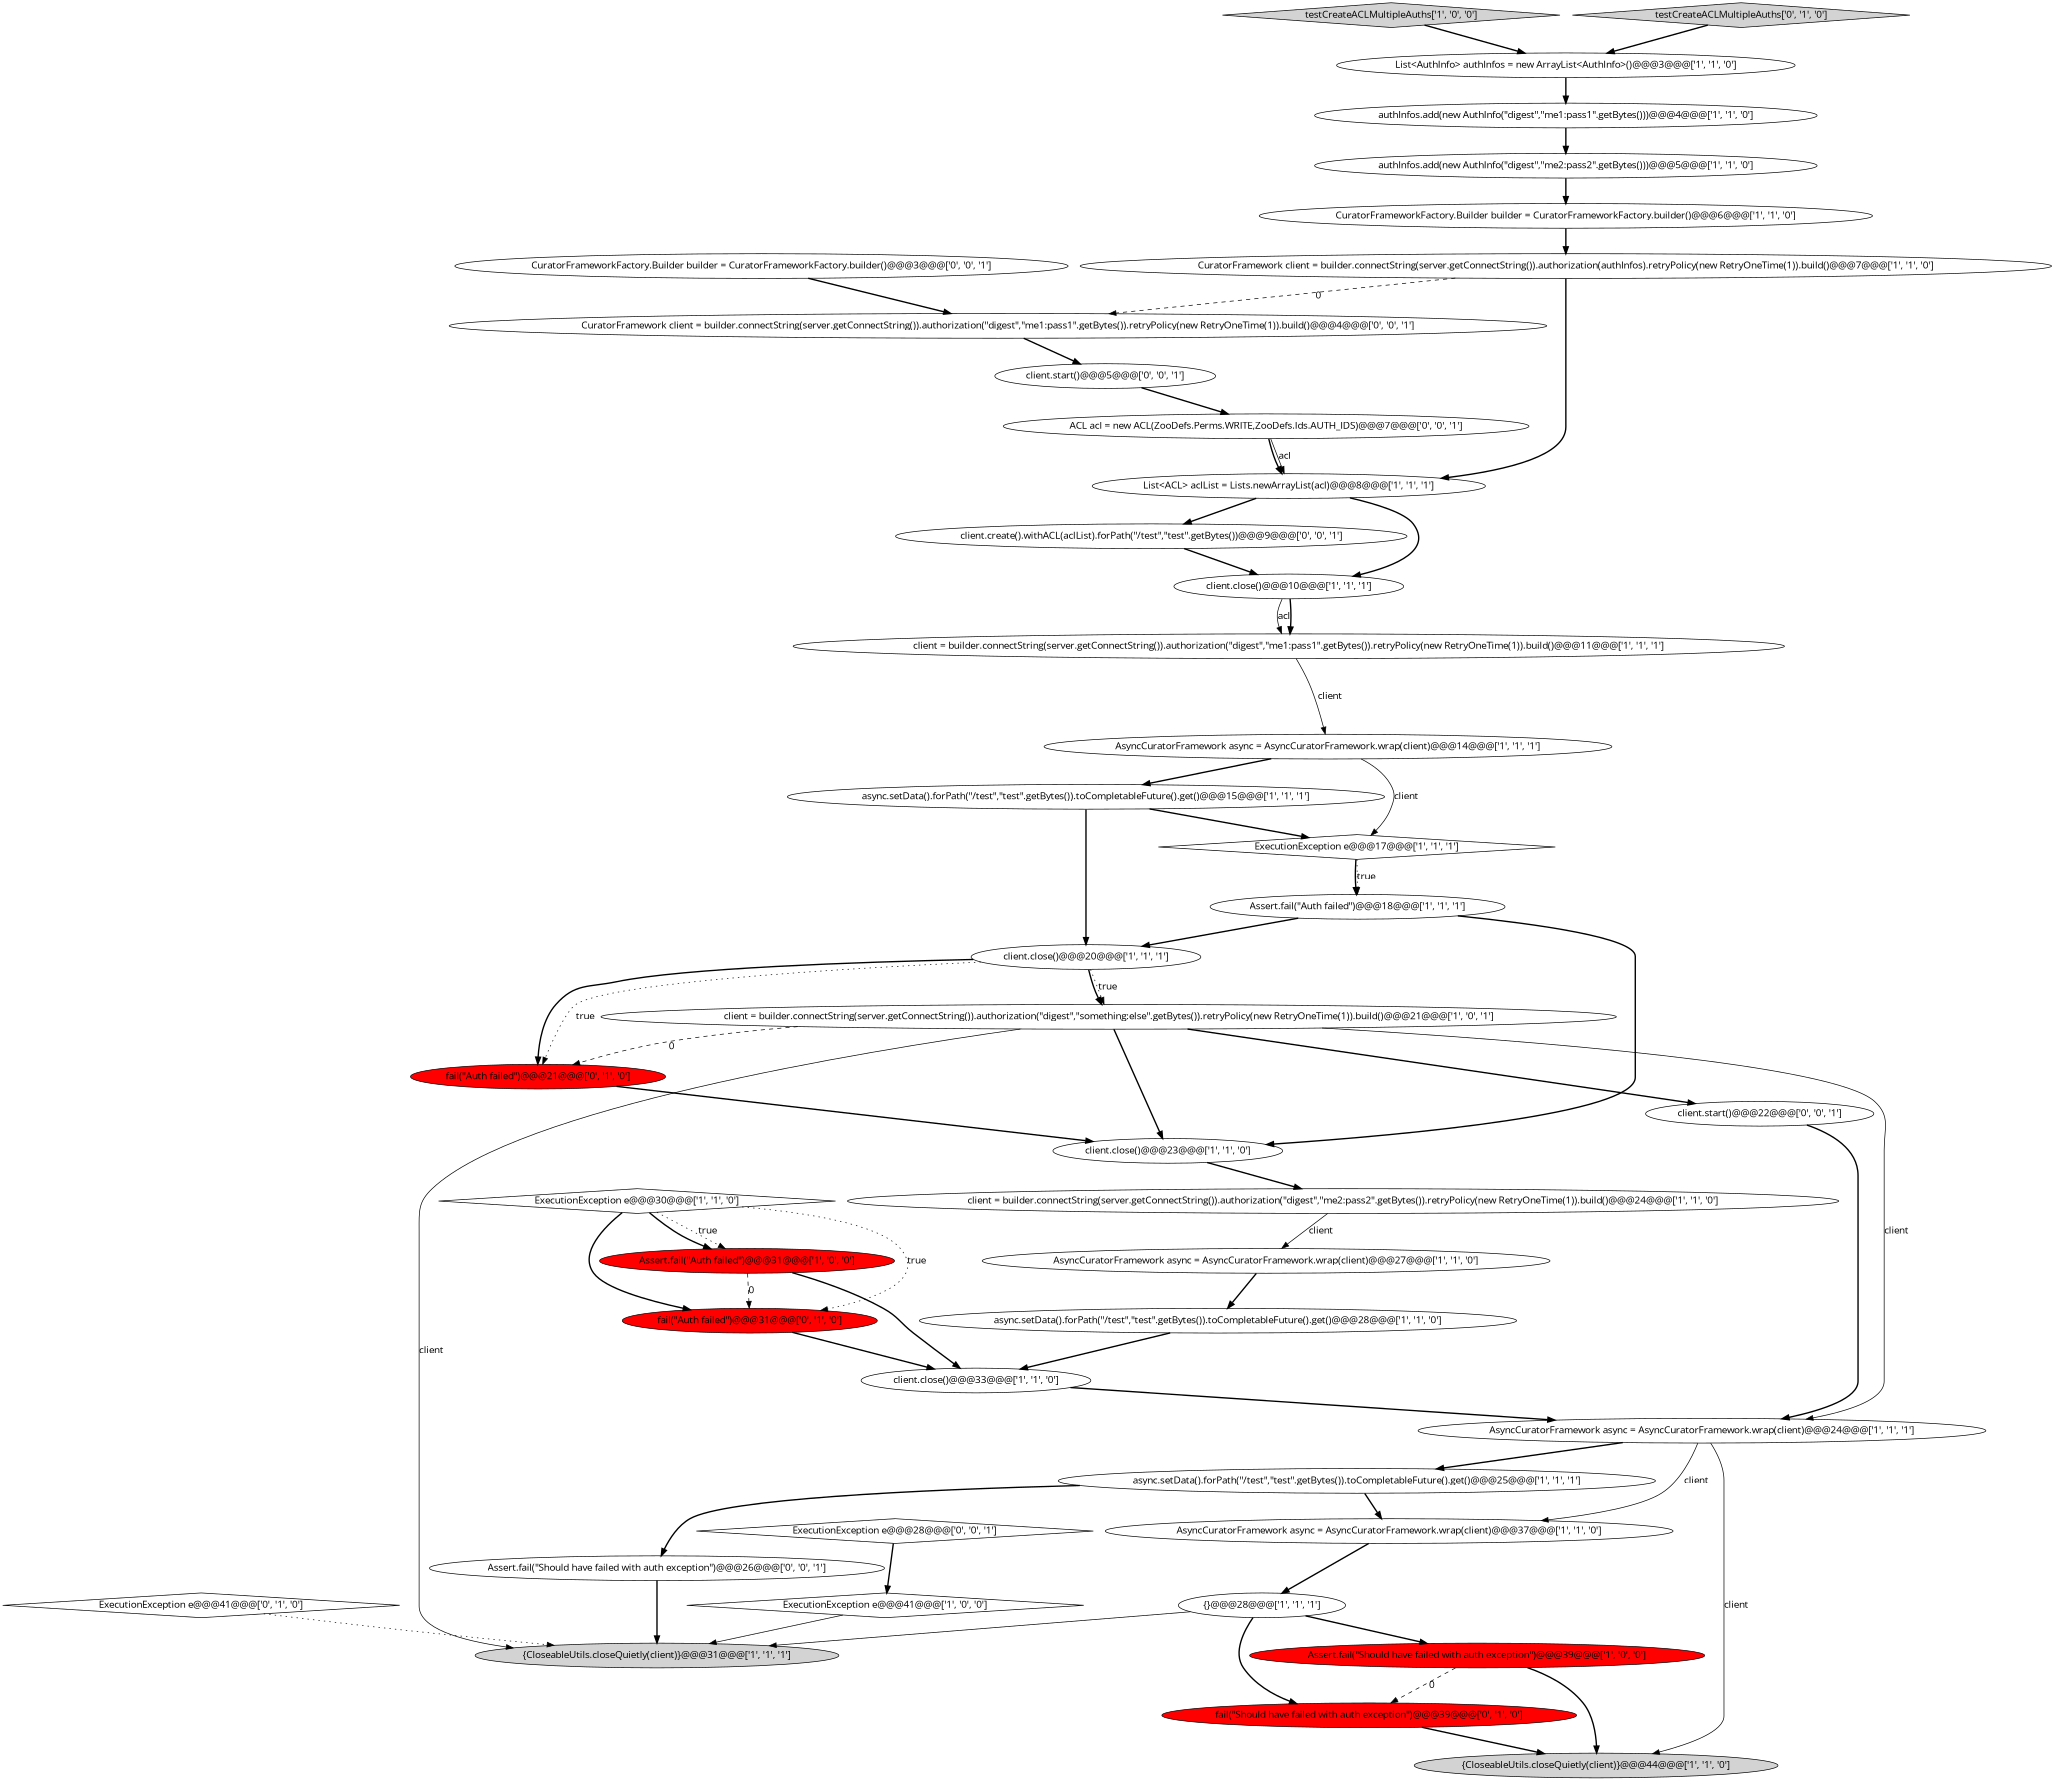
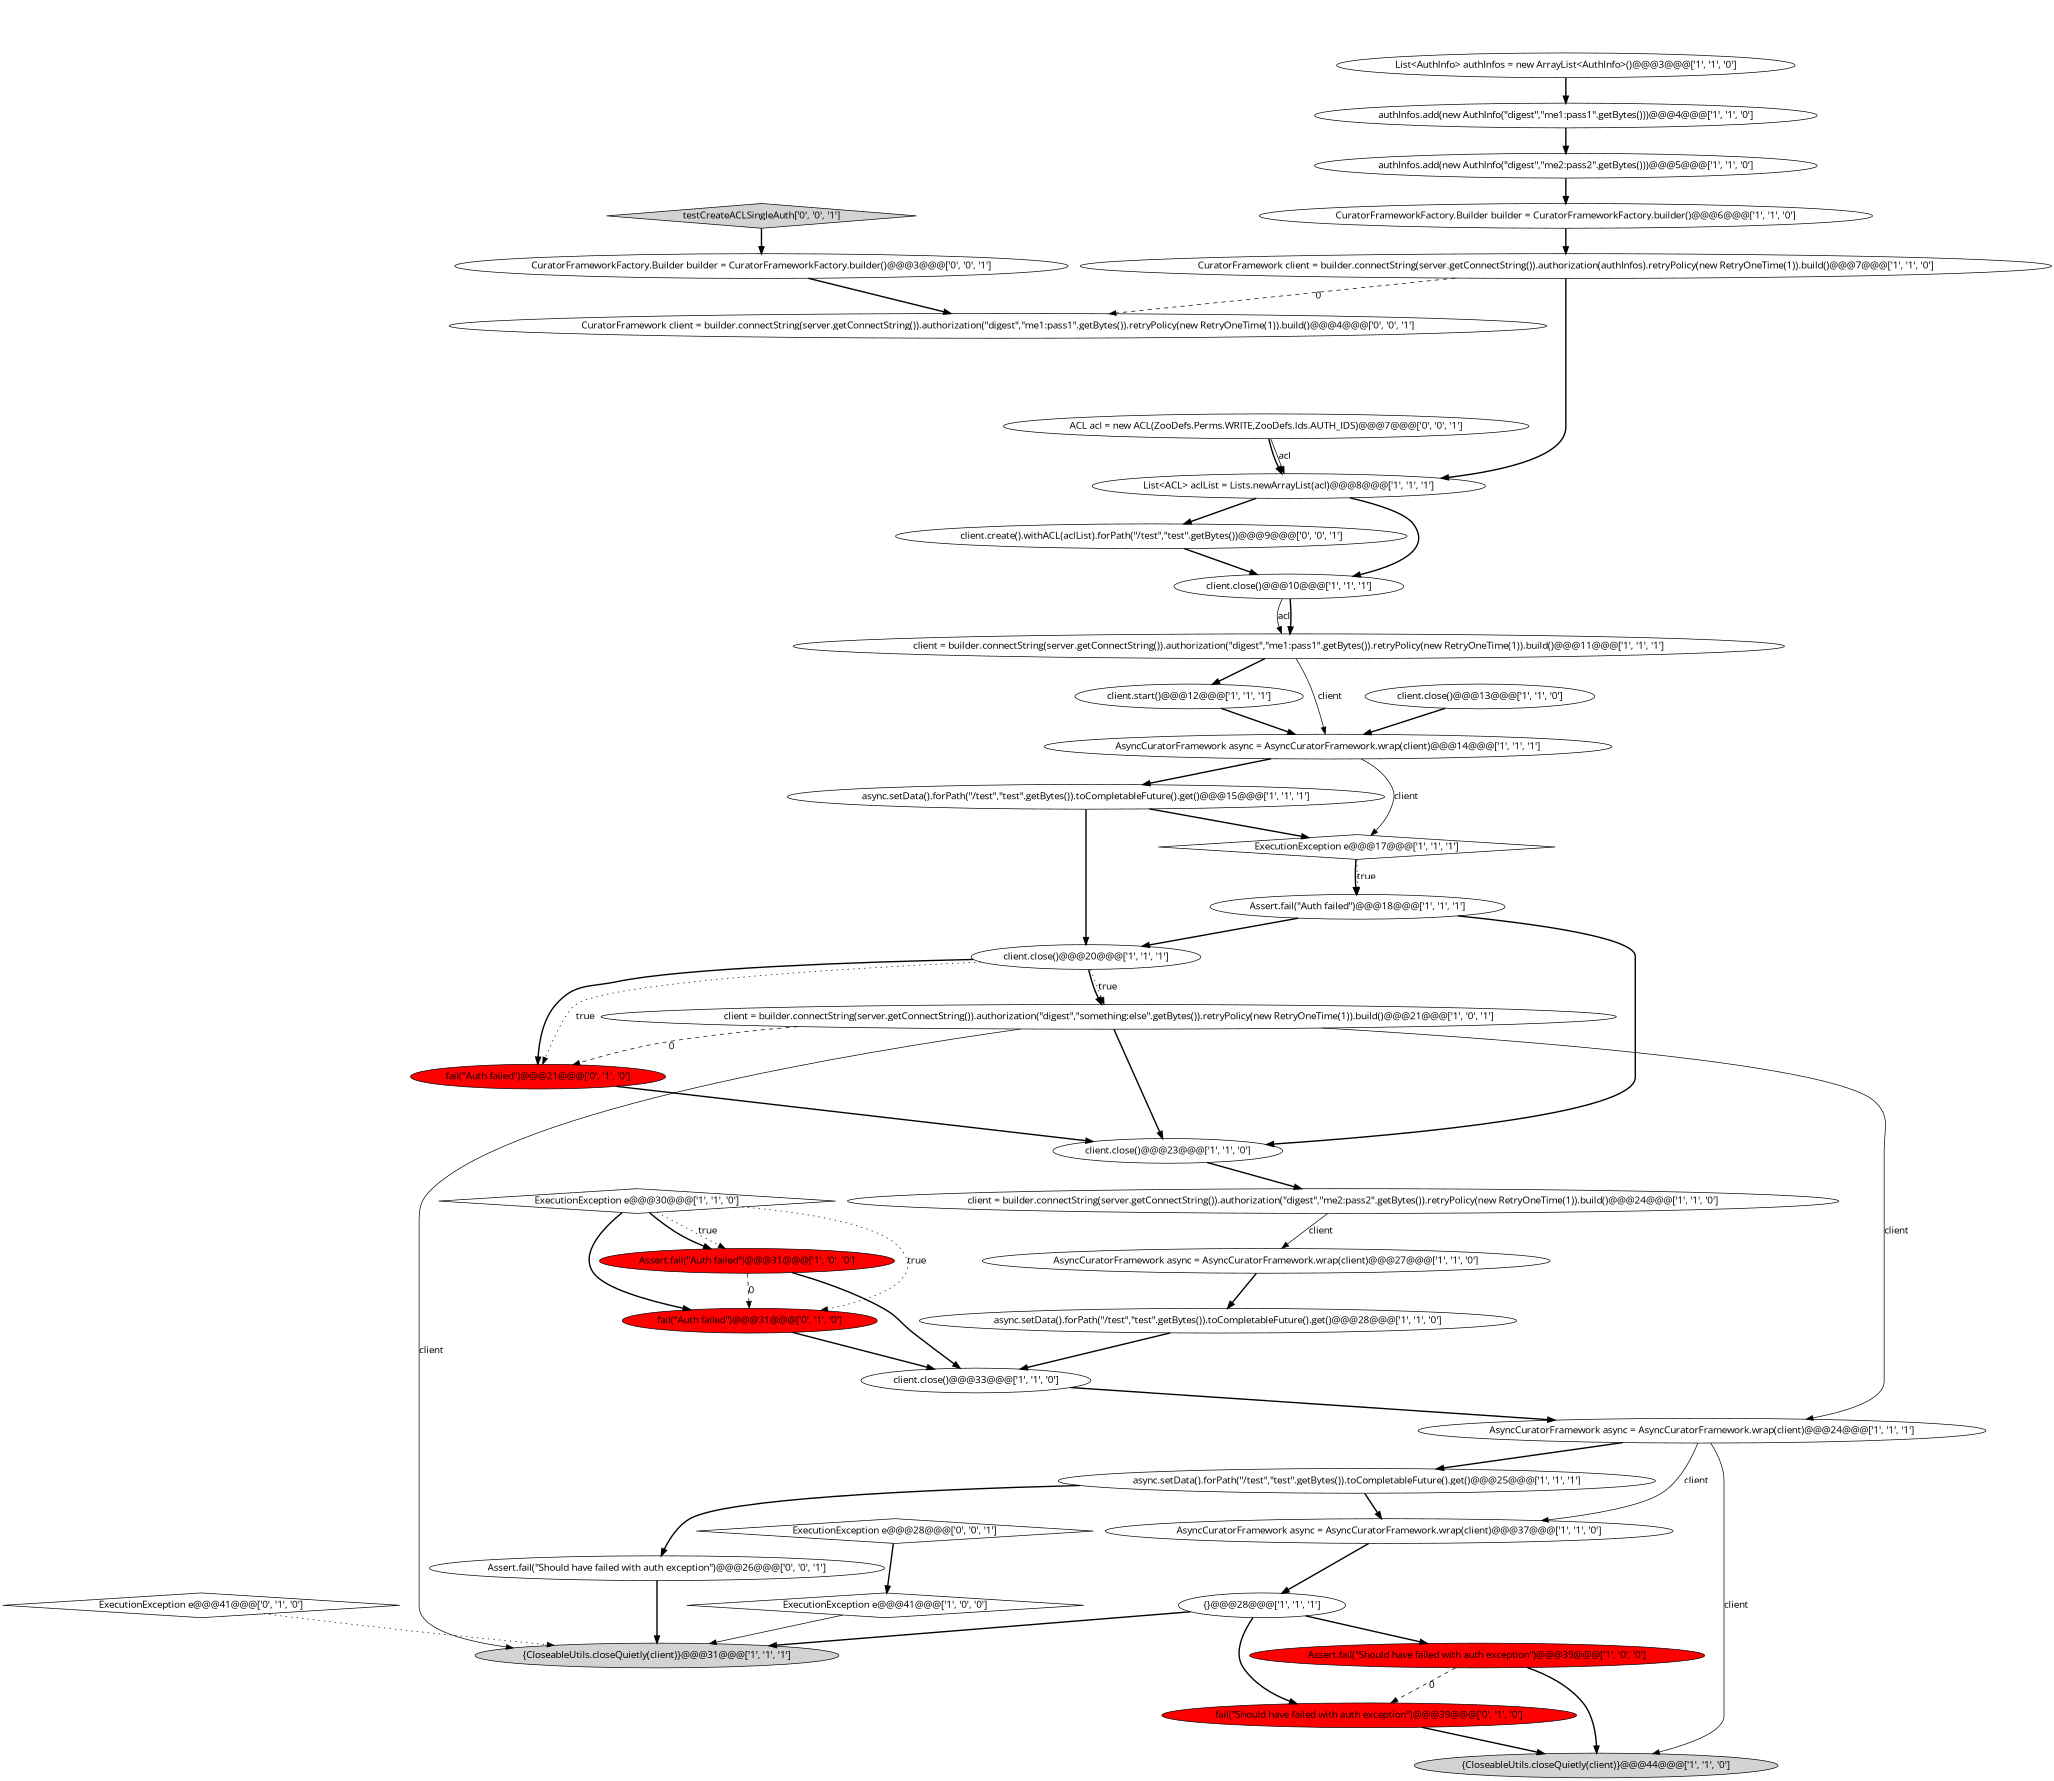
(1391, 15) -> none
(1741, 15) -> none
none -> (761, 216)
(1105, 376) -> none
none -> (1189, 696)
none -> (1480, 696)
(1760, 1114) -> none
(983, 1628) -> (983, 1628)
